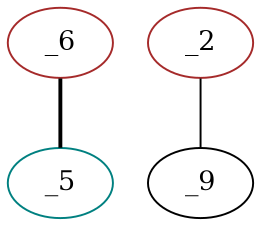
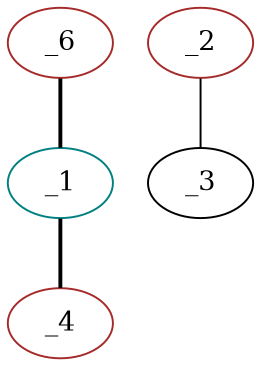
(60, 183) -> (60, 183)
(201, 183) -> (201, 183)
none -> (60, 323)
